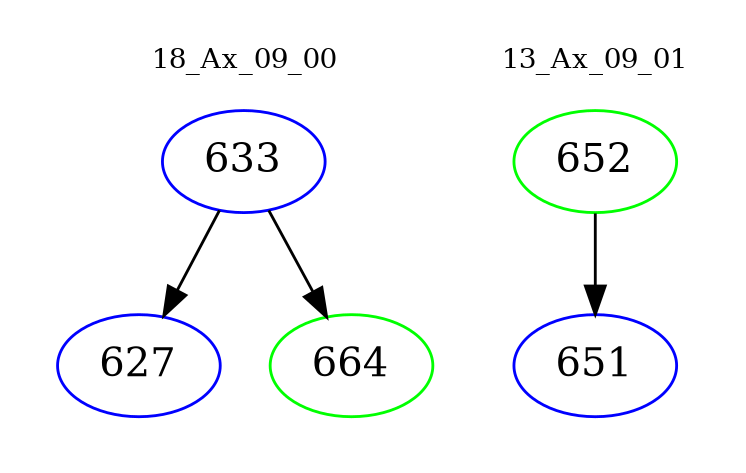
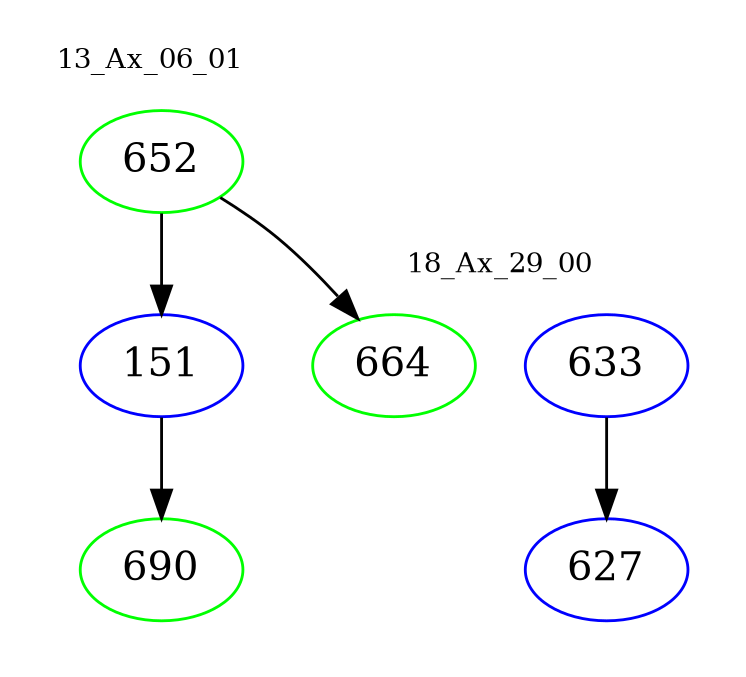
(245, 61) -> (500, 265)
(595, 61) -> (150, 61)
(291, 251) -> (308, 266)
(595, 366) -> (162, 366)
none -> (162, 570)
